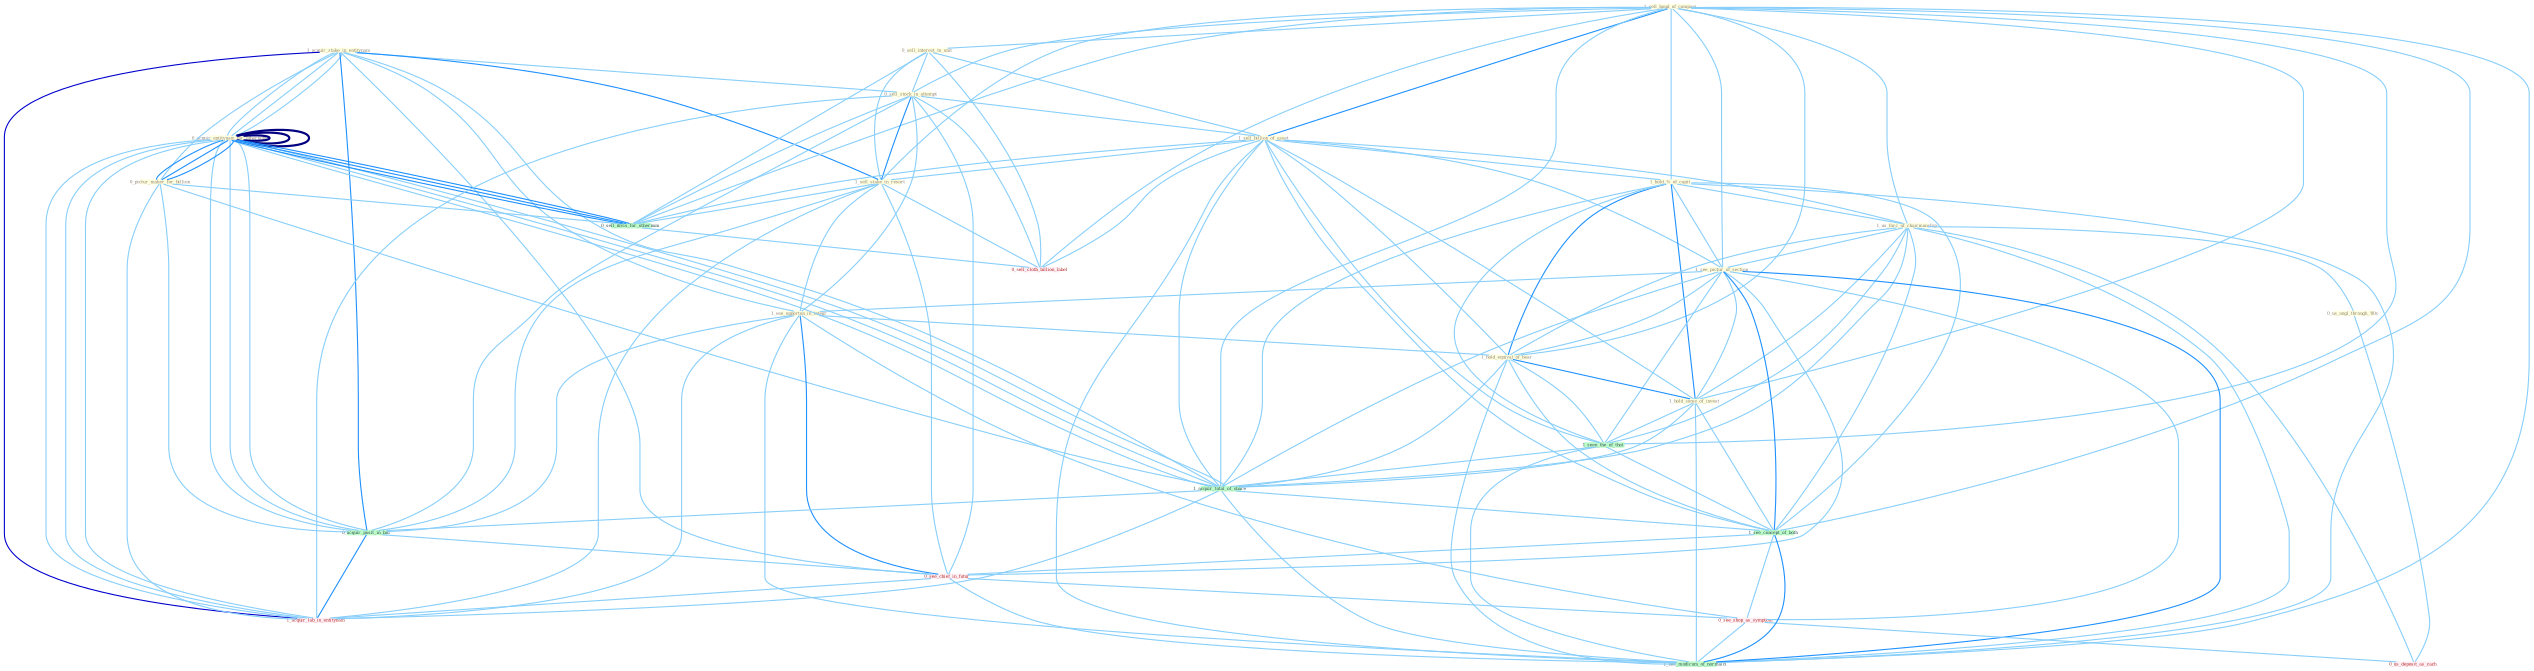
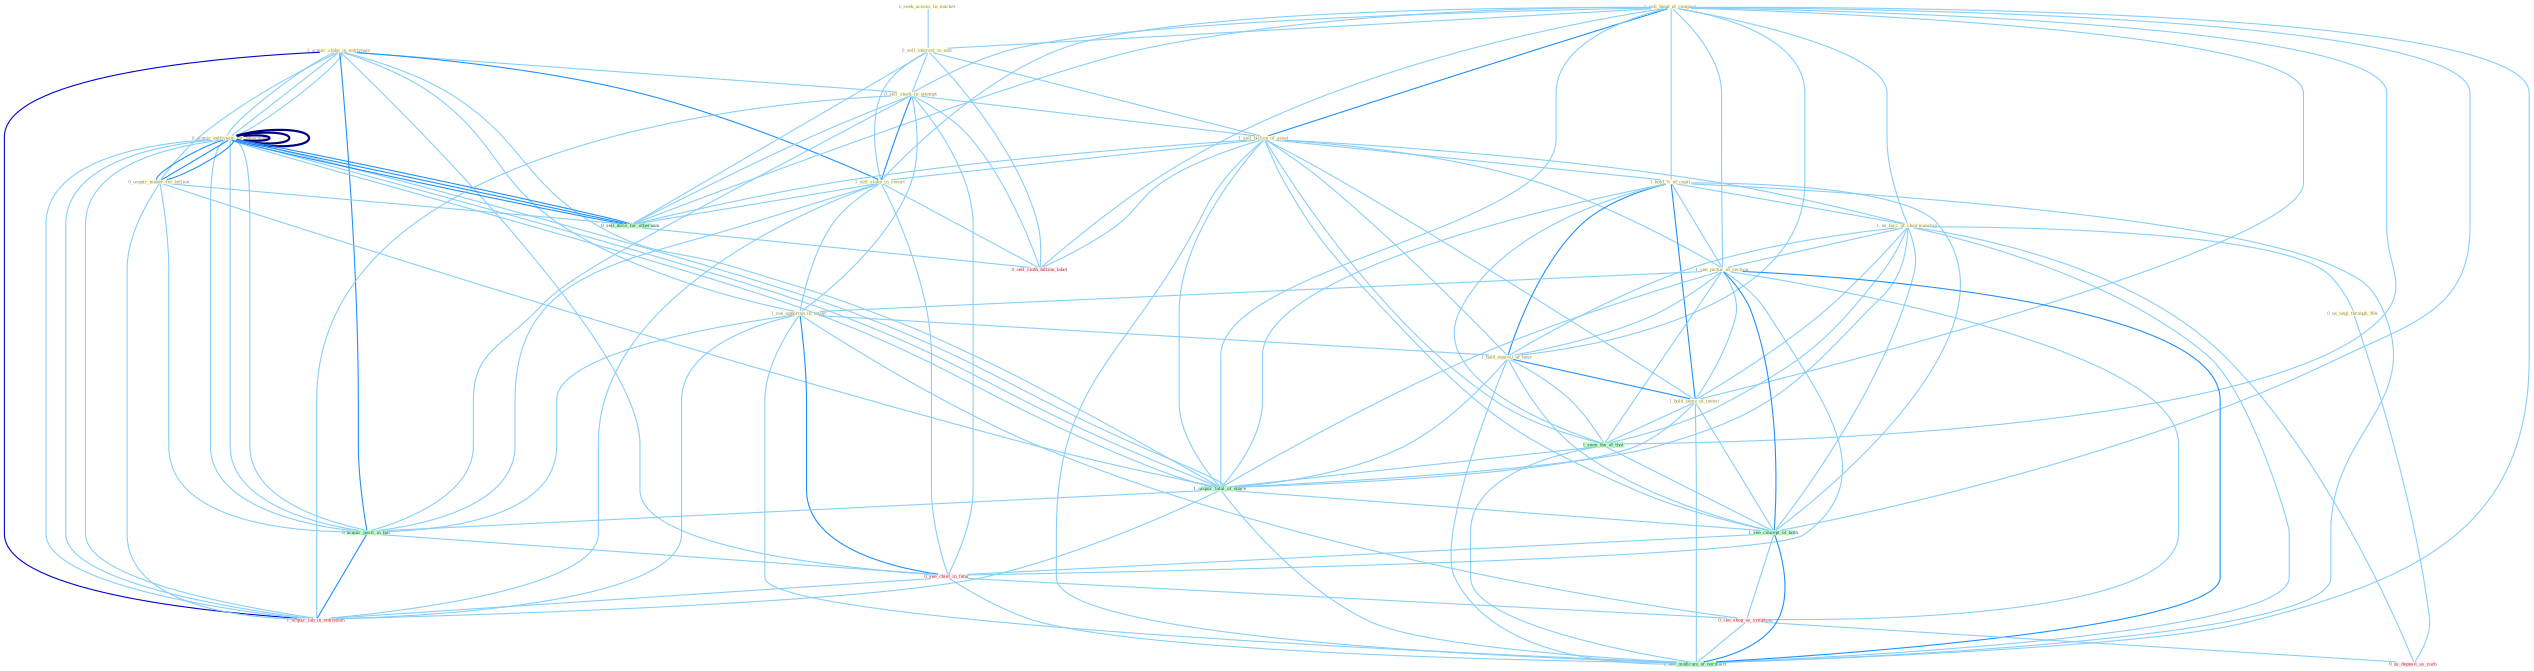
none -> (928, 7)
(160, 182) -> (160, 182)
